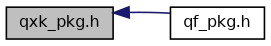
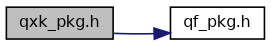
(150, 12) -> (134, 34)
